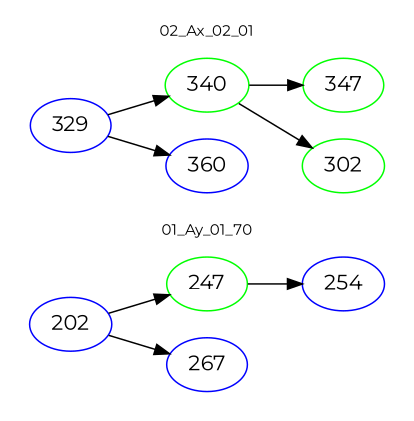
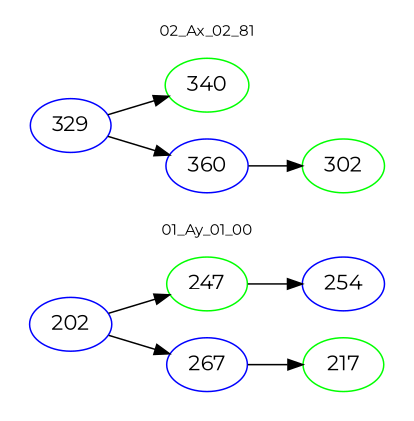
(207, 32) -> (207, 32)
(343, 85) -> none
(269, 122) -> (268, 166)
(207, 231) -> (207, 231)
none -> (343, 365)
